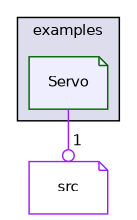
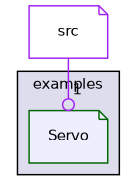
(68, 130) -> (68, 81)
